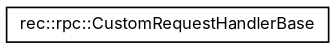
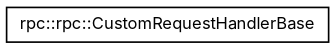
(168, 25) -> (168, 25)
